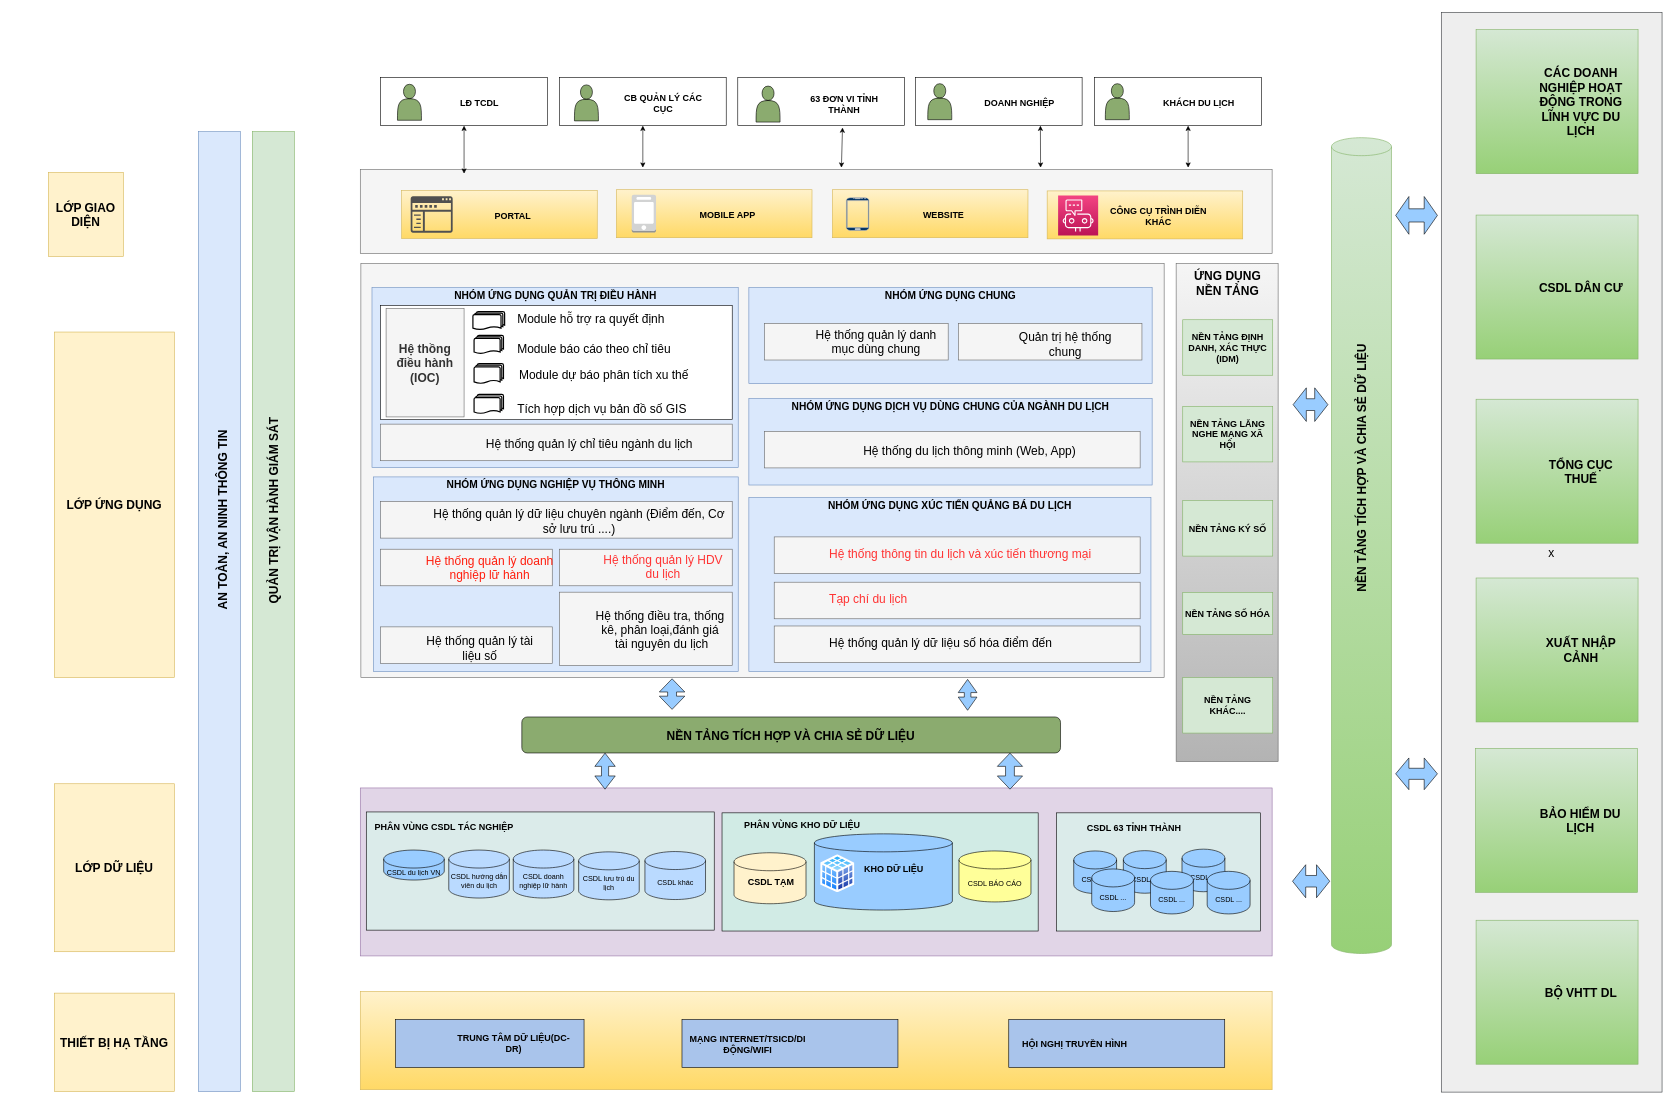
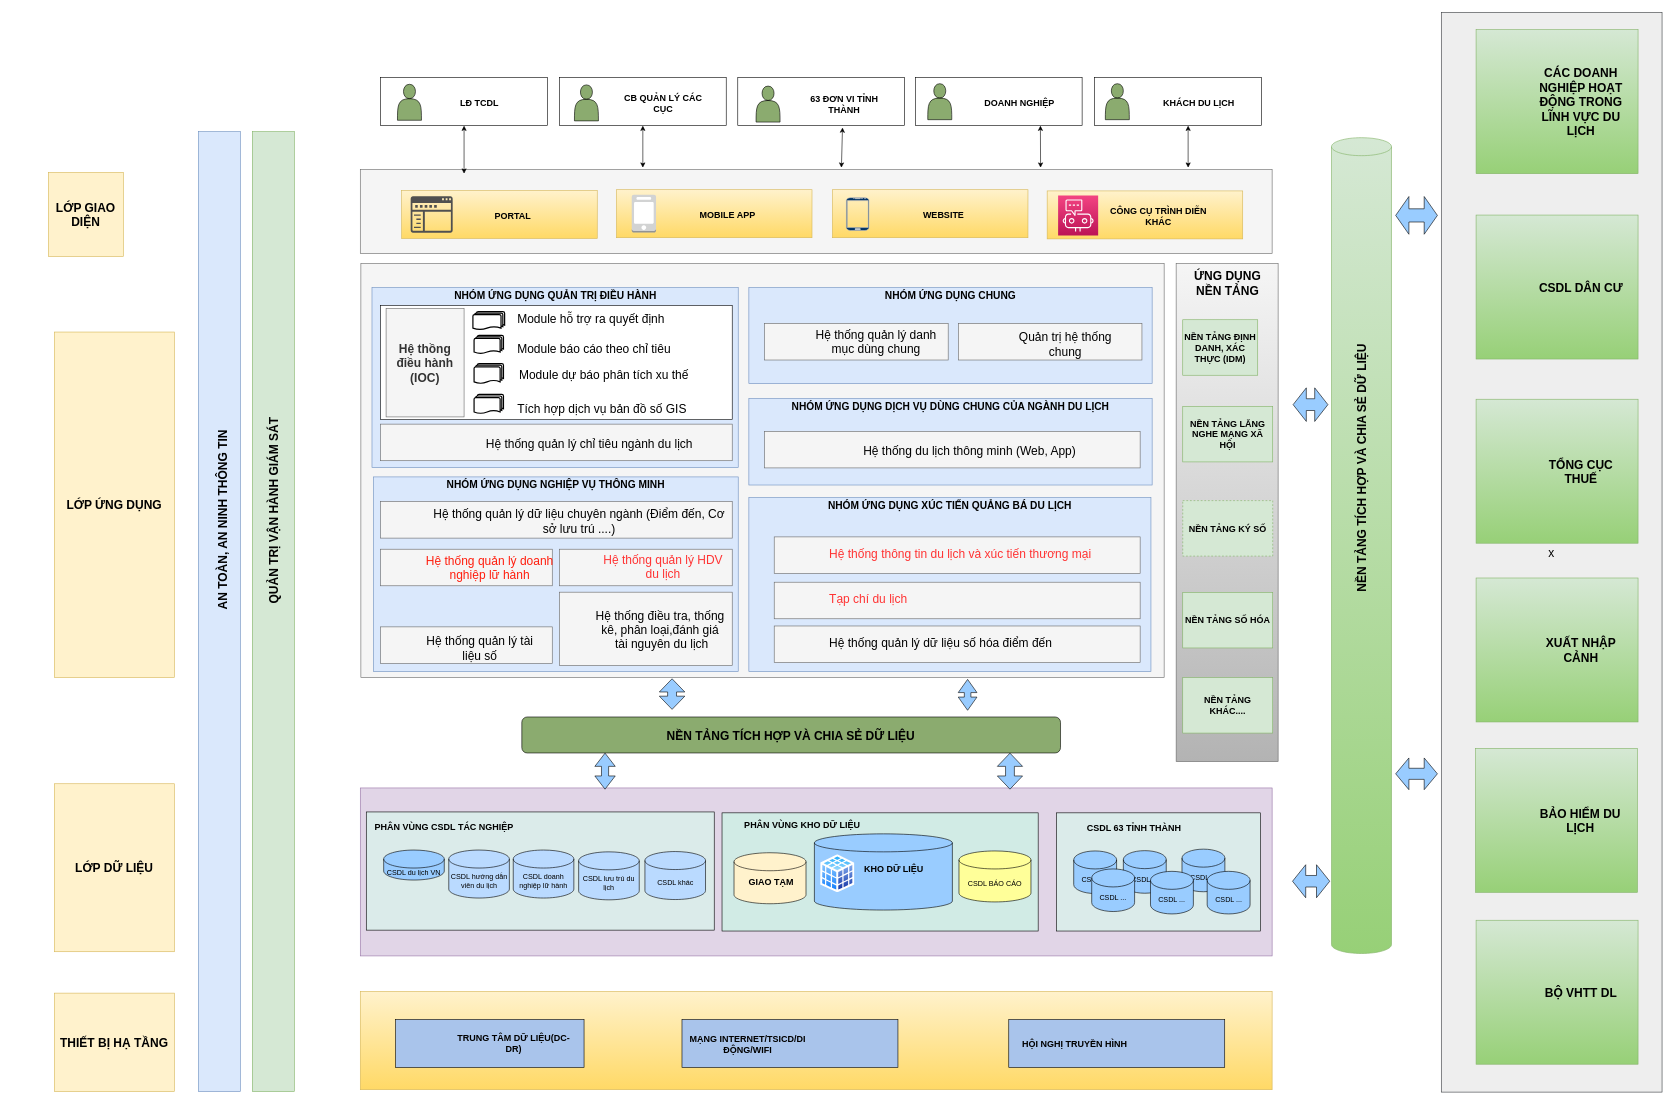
(1228, 348) -> (1220, 348)
(1228, 528) -> (1228, 528)
(1228, 614) -> (1228, 620)
(771, 882) -> (771, 882)
